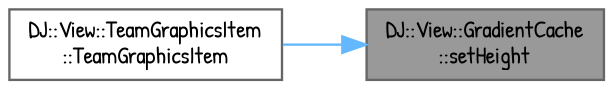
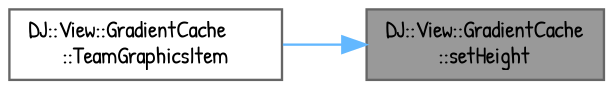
(146, 45) -> (146, 45)
